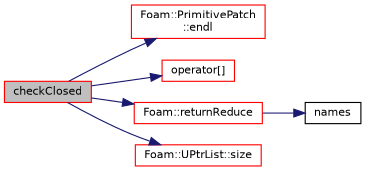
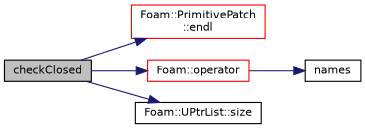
(198, 71) -> none
(48, 92) -> (48, 71)
(198, 113) -> (198, 71)
(198, 155) -> (198, 113)
